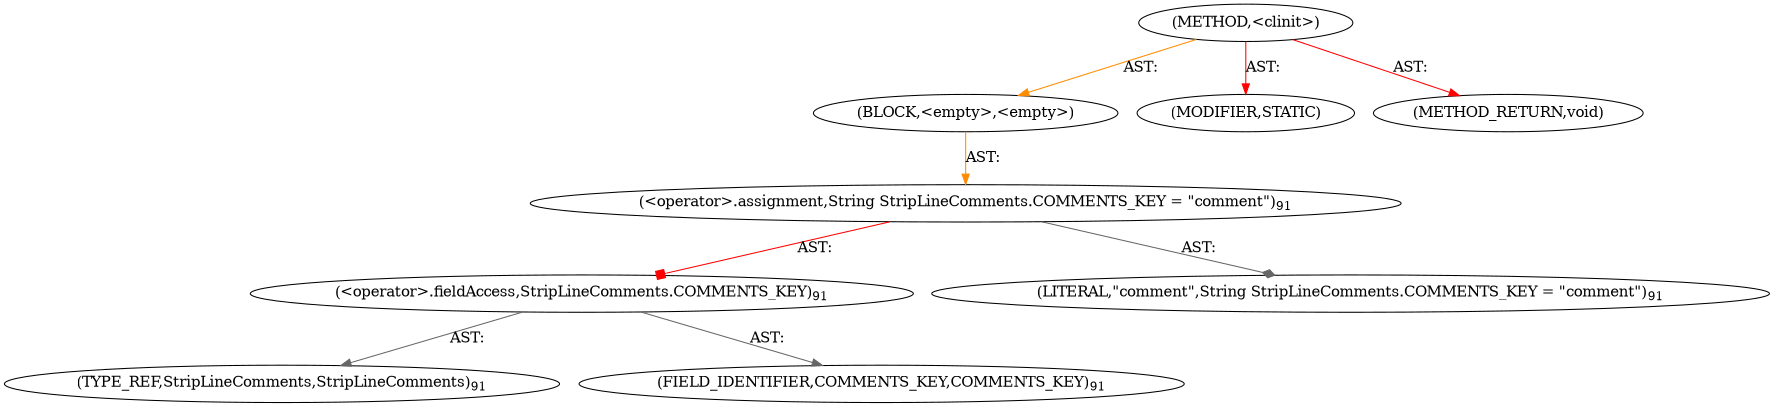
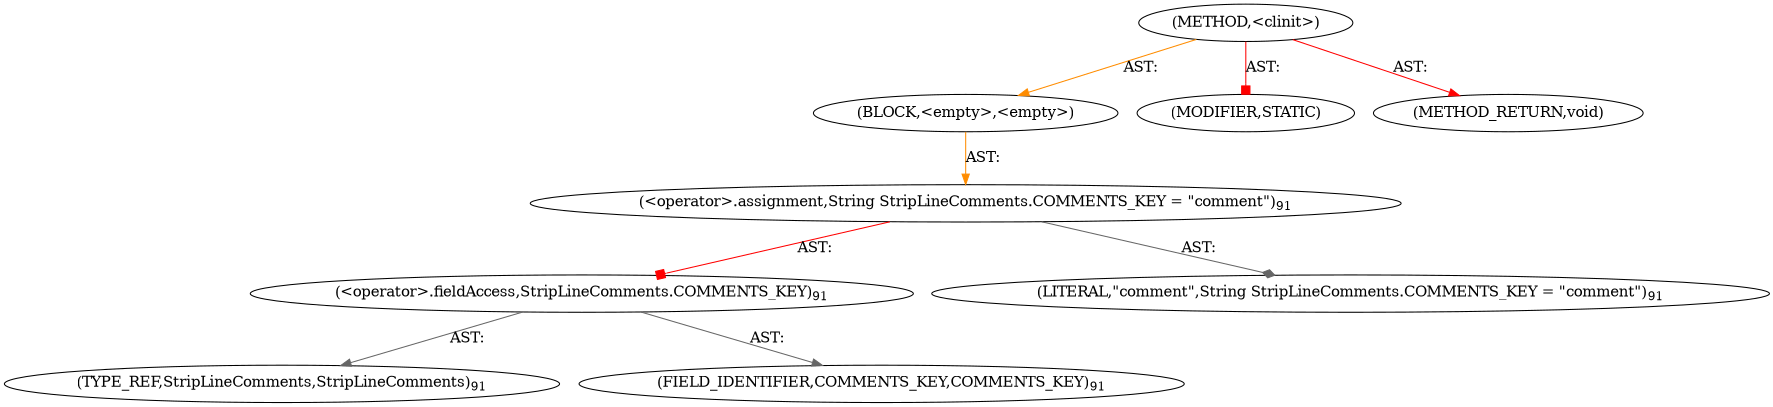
(1246, 63) -> (1246, 63)
